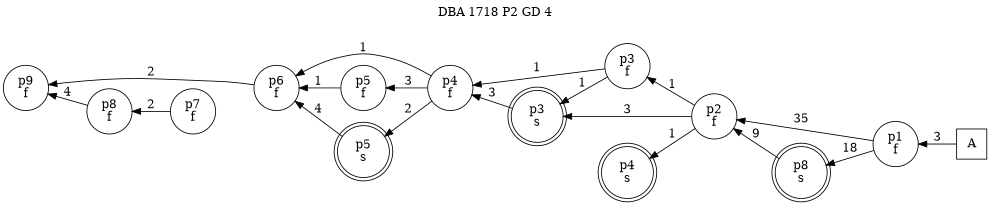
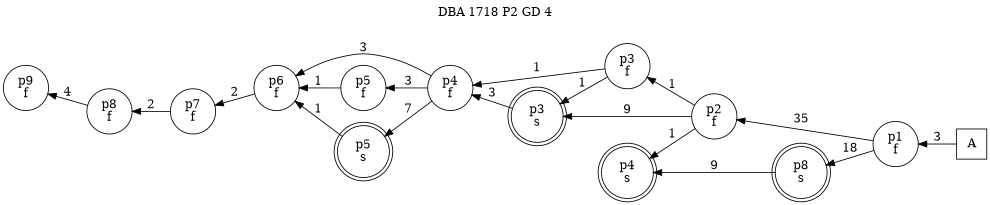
(363, 48) -> (363, 48)
(156, 79) -> (239, 98)
(318, 109) -> (318, 109)
(409, 109) -> (409, 109)
(627, 110) -> (627, 110)
(760, 146) -> (719, 173)
